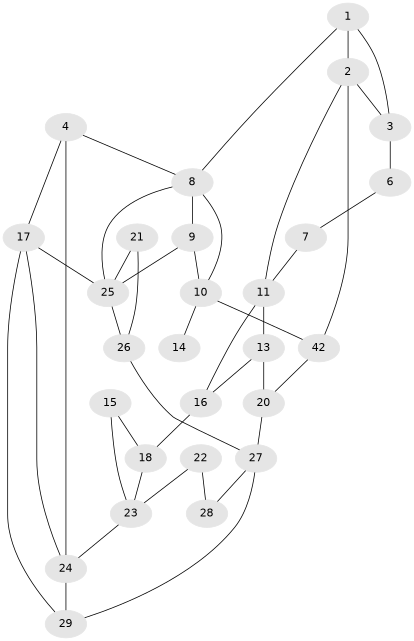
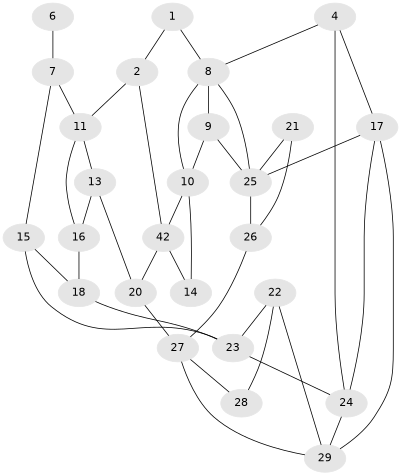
(390, 127) -> none
none -> (38, 155)
none -> (177, 265)
none -> (299, 372)
